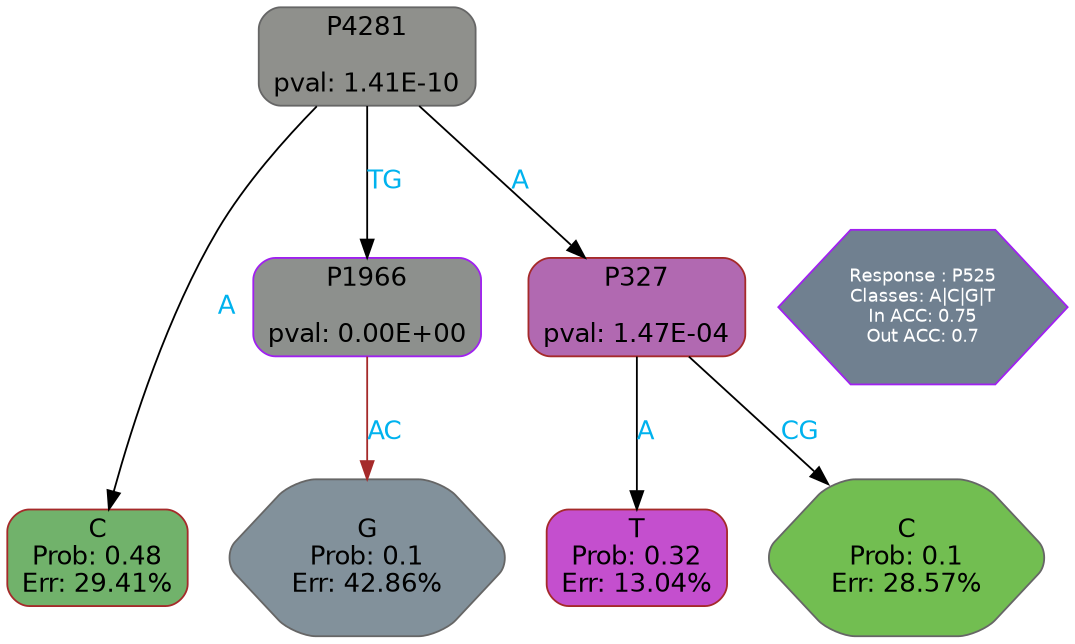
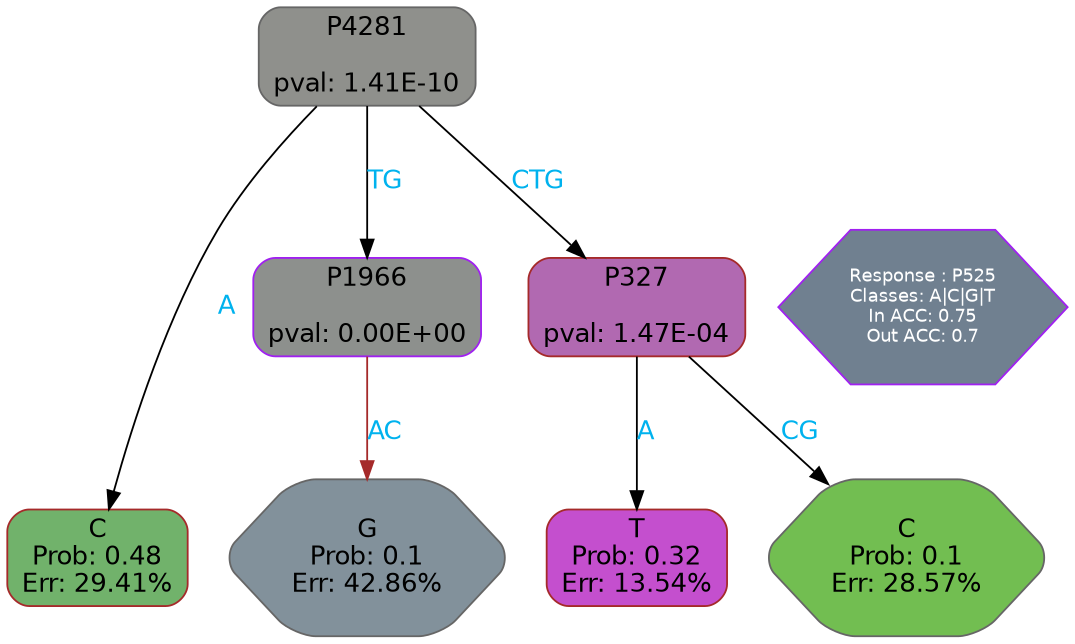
(520, 182) -> (538, 182)
(637, 558) -> (637, 558)
